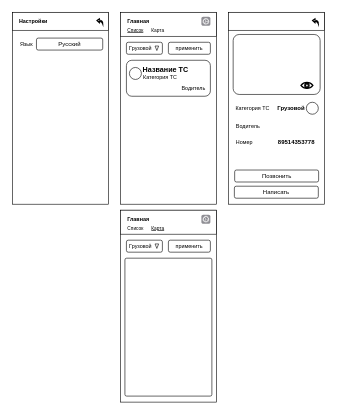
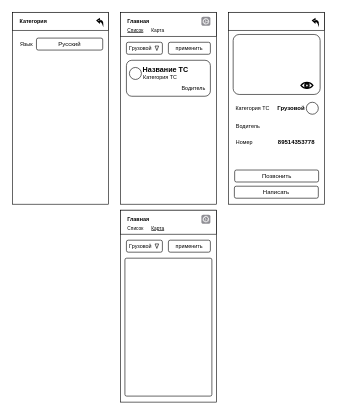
(33, 21) -> (33, 21)
